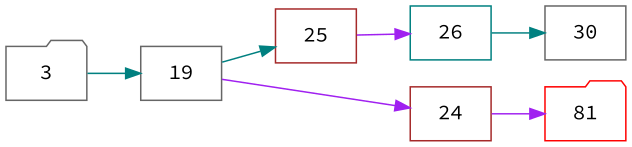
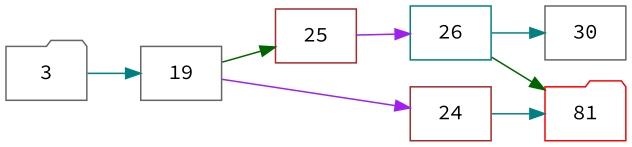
(241, 57) -> (241, 57)
none -> (512, 70)
(511, 114) -> (511, 114)
